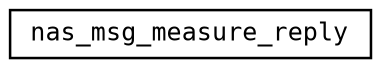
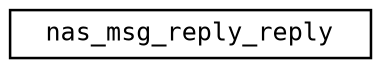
(191, 34) -> (191, 34)
